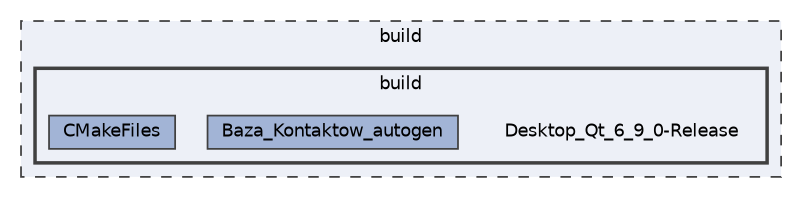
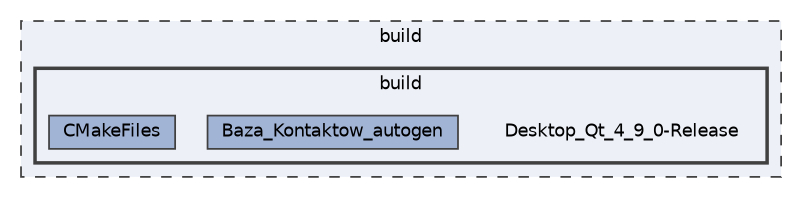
(622, 132) -> (622, 132)
